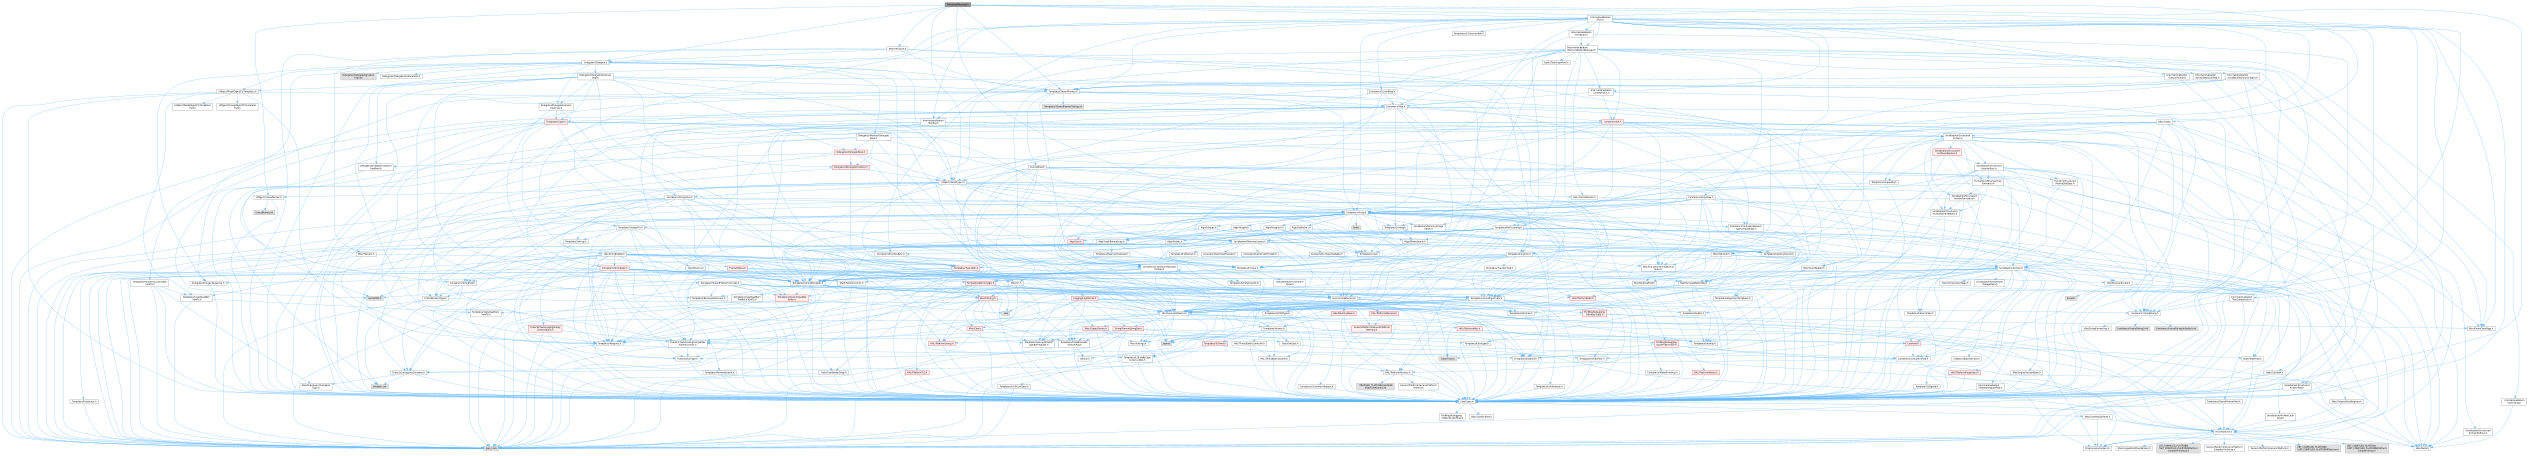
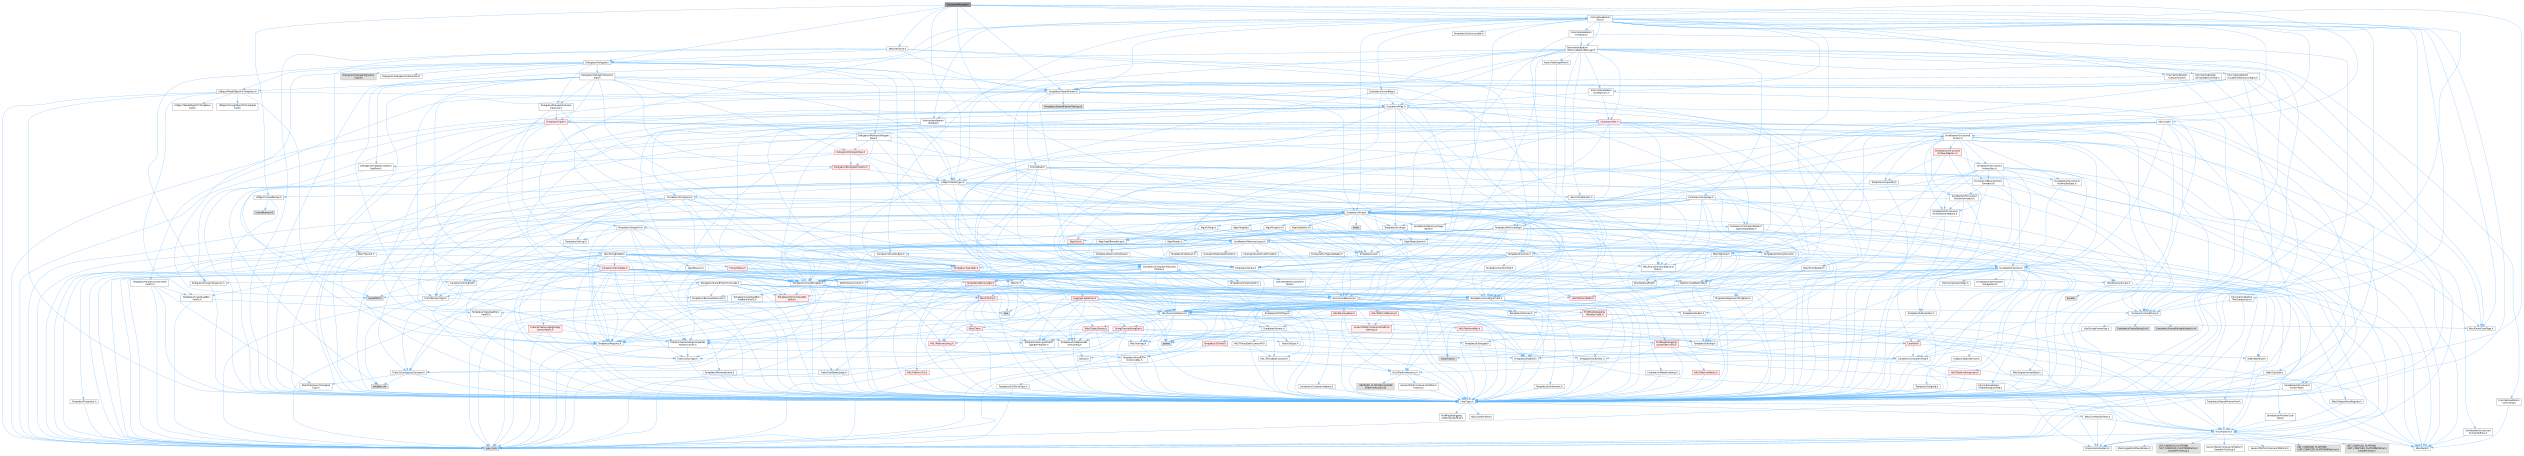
(2065, 182) -> (2067, 182)
(1137, 359) -> (1134, 359)
